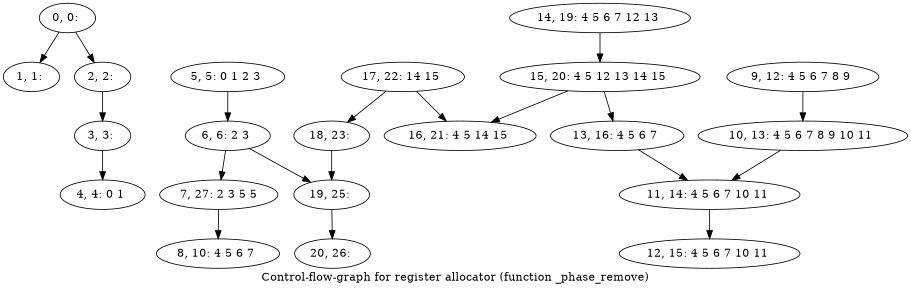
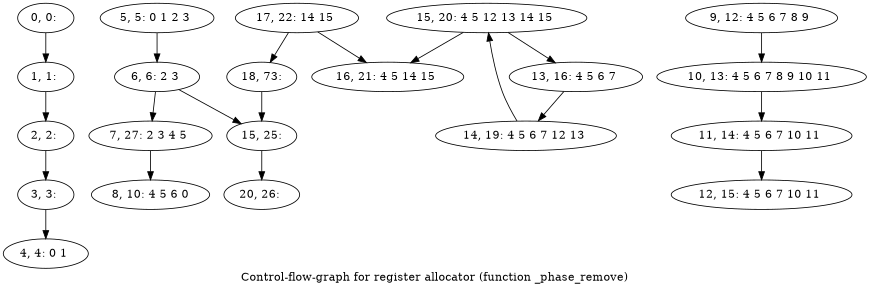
(83, 44) -> (46, 102)
(332, 136) -> (262, 77)
(659, 163) -> (554, 103)
(219, 195) -> (151, 136)
(332, 195) -> (262, 136)
(218, 254) -> (151, 195)
